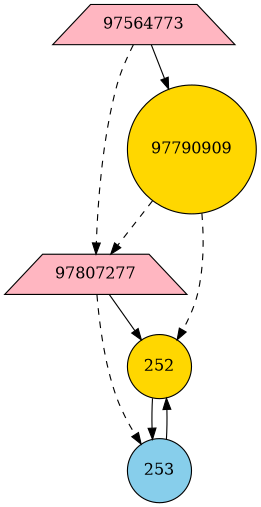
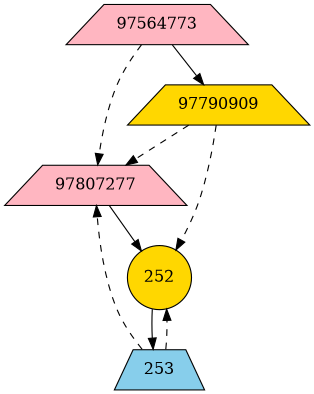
(192, 149) -> (219, 105)
(108, 367) -> (109, 287)
(167, 425) -> (167, 335)
(159, 471) -> (159, 370)
